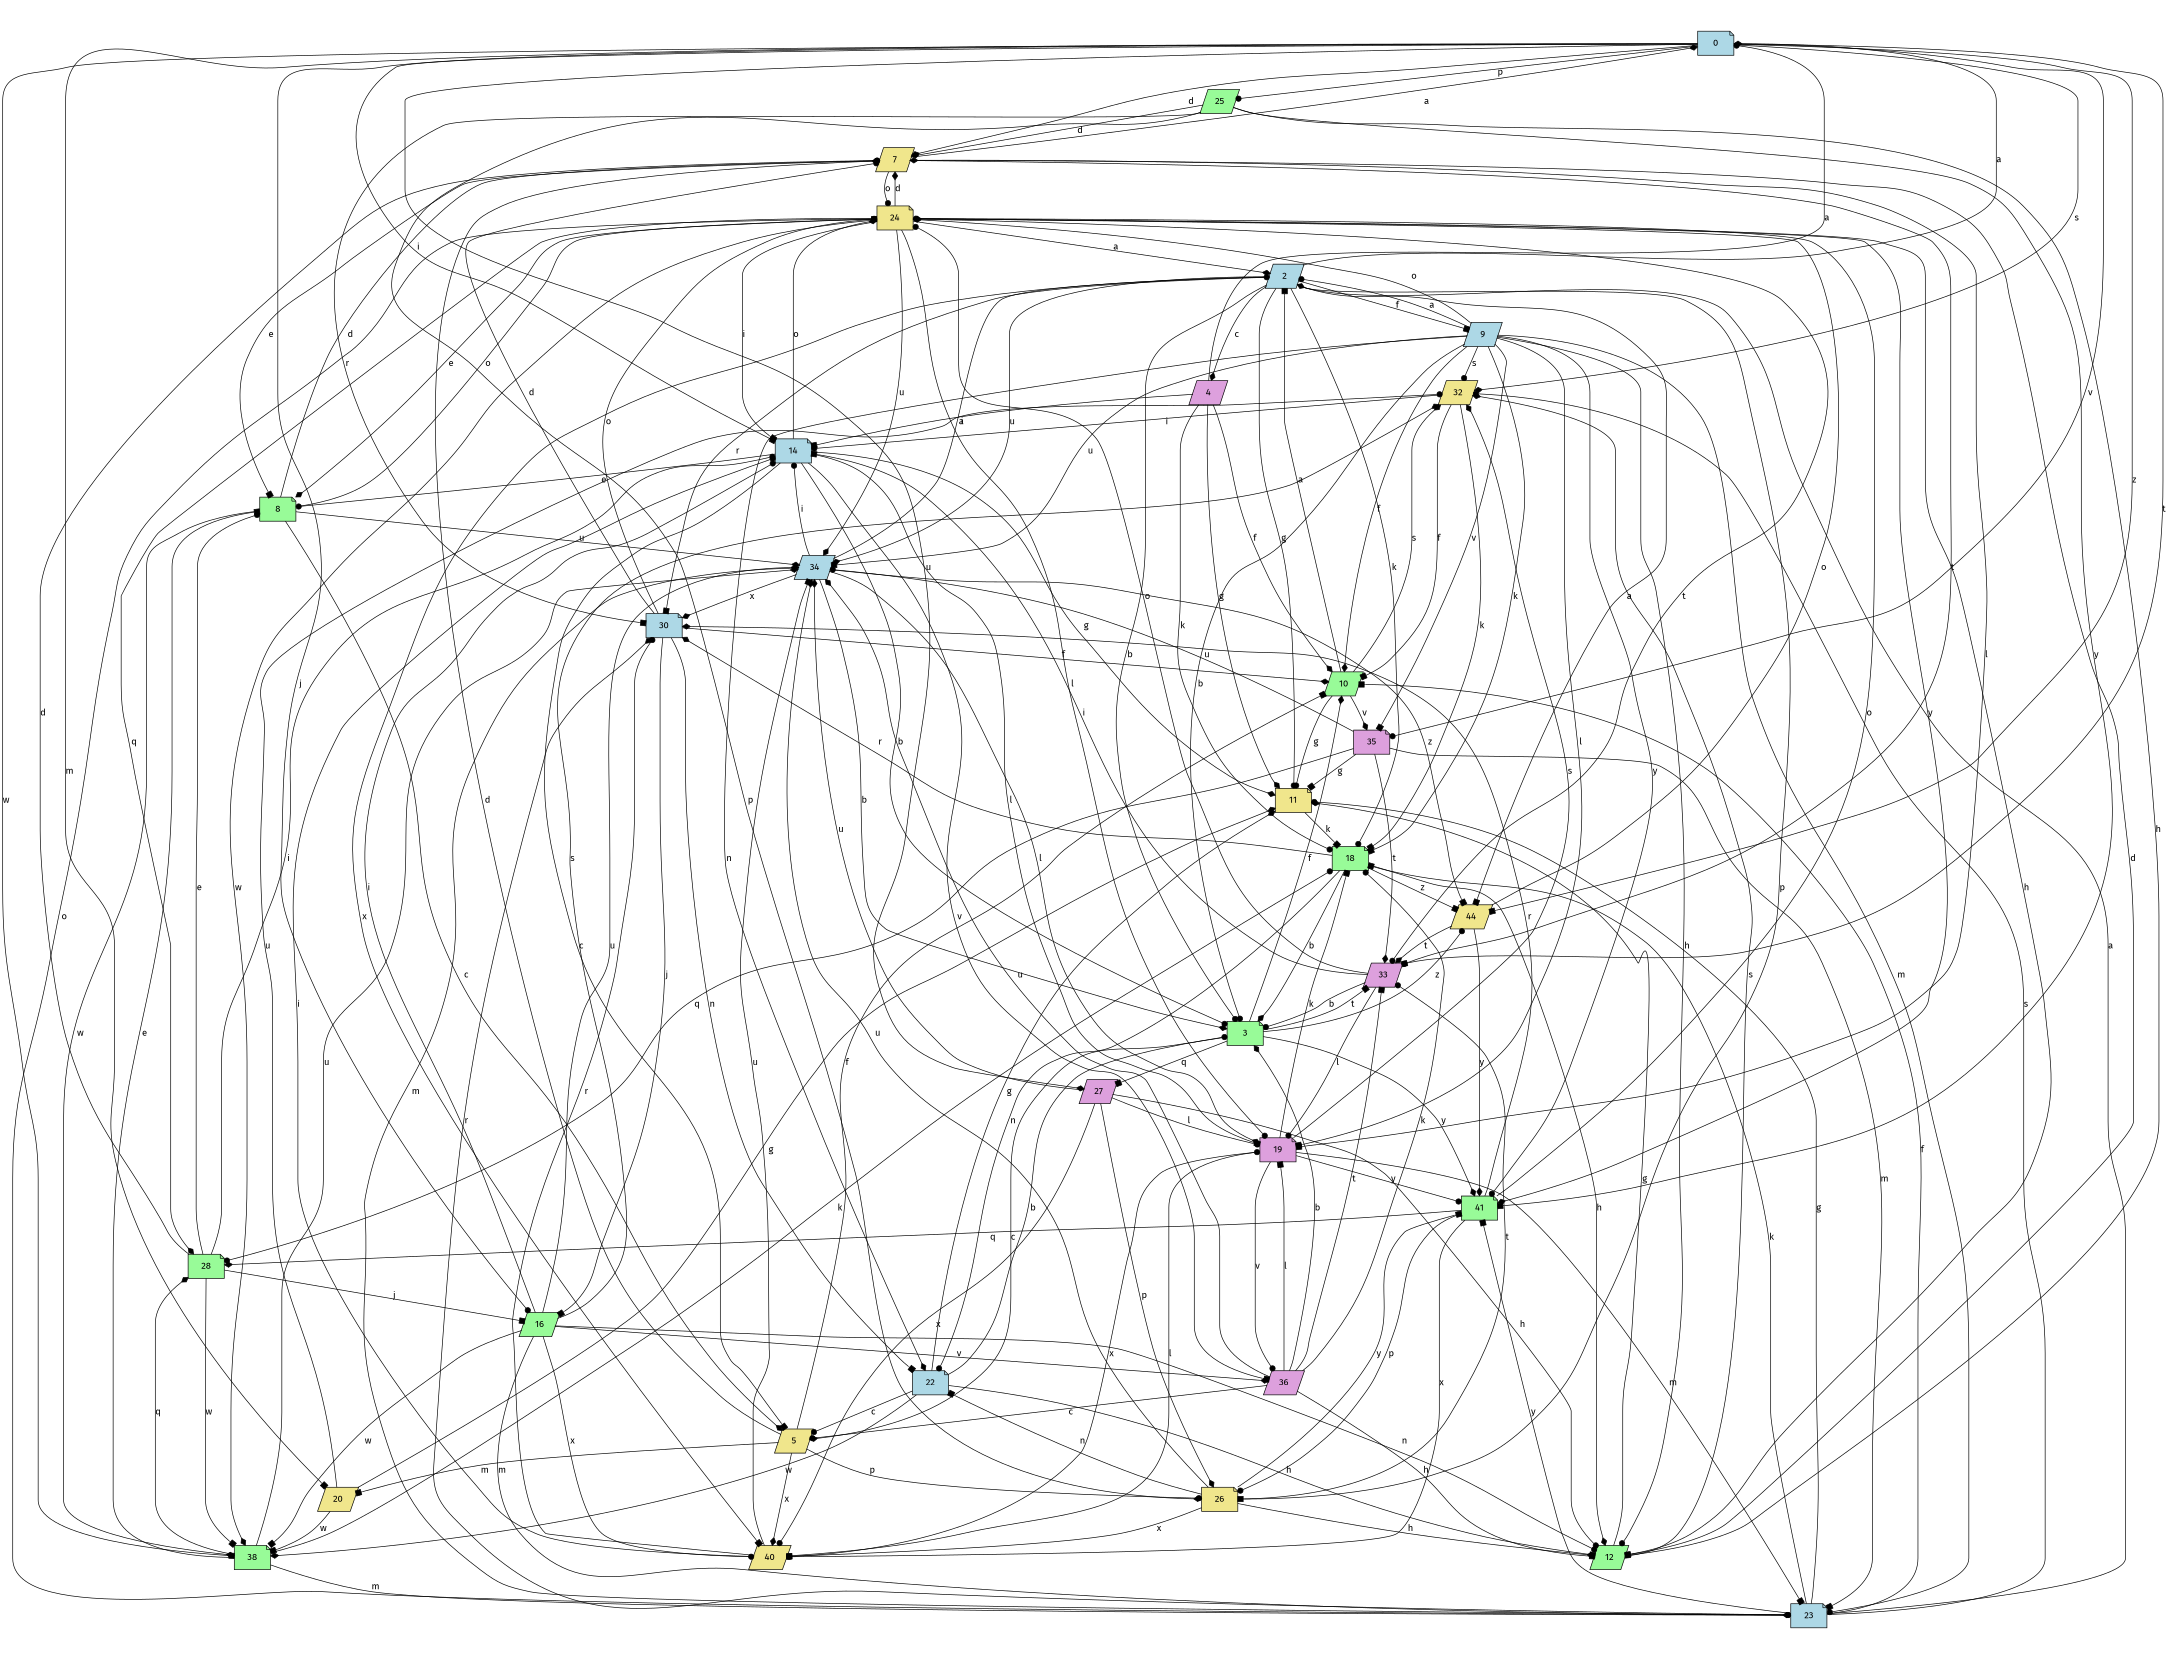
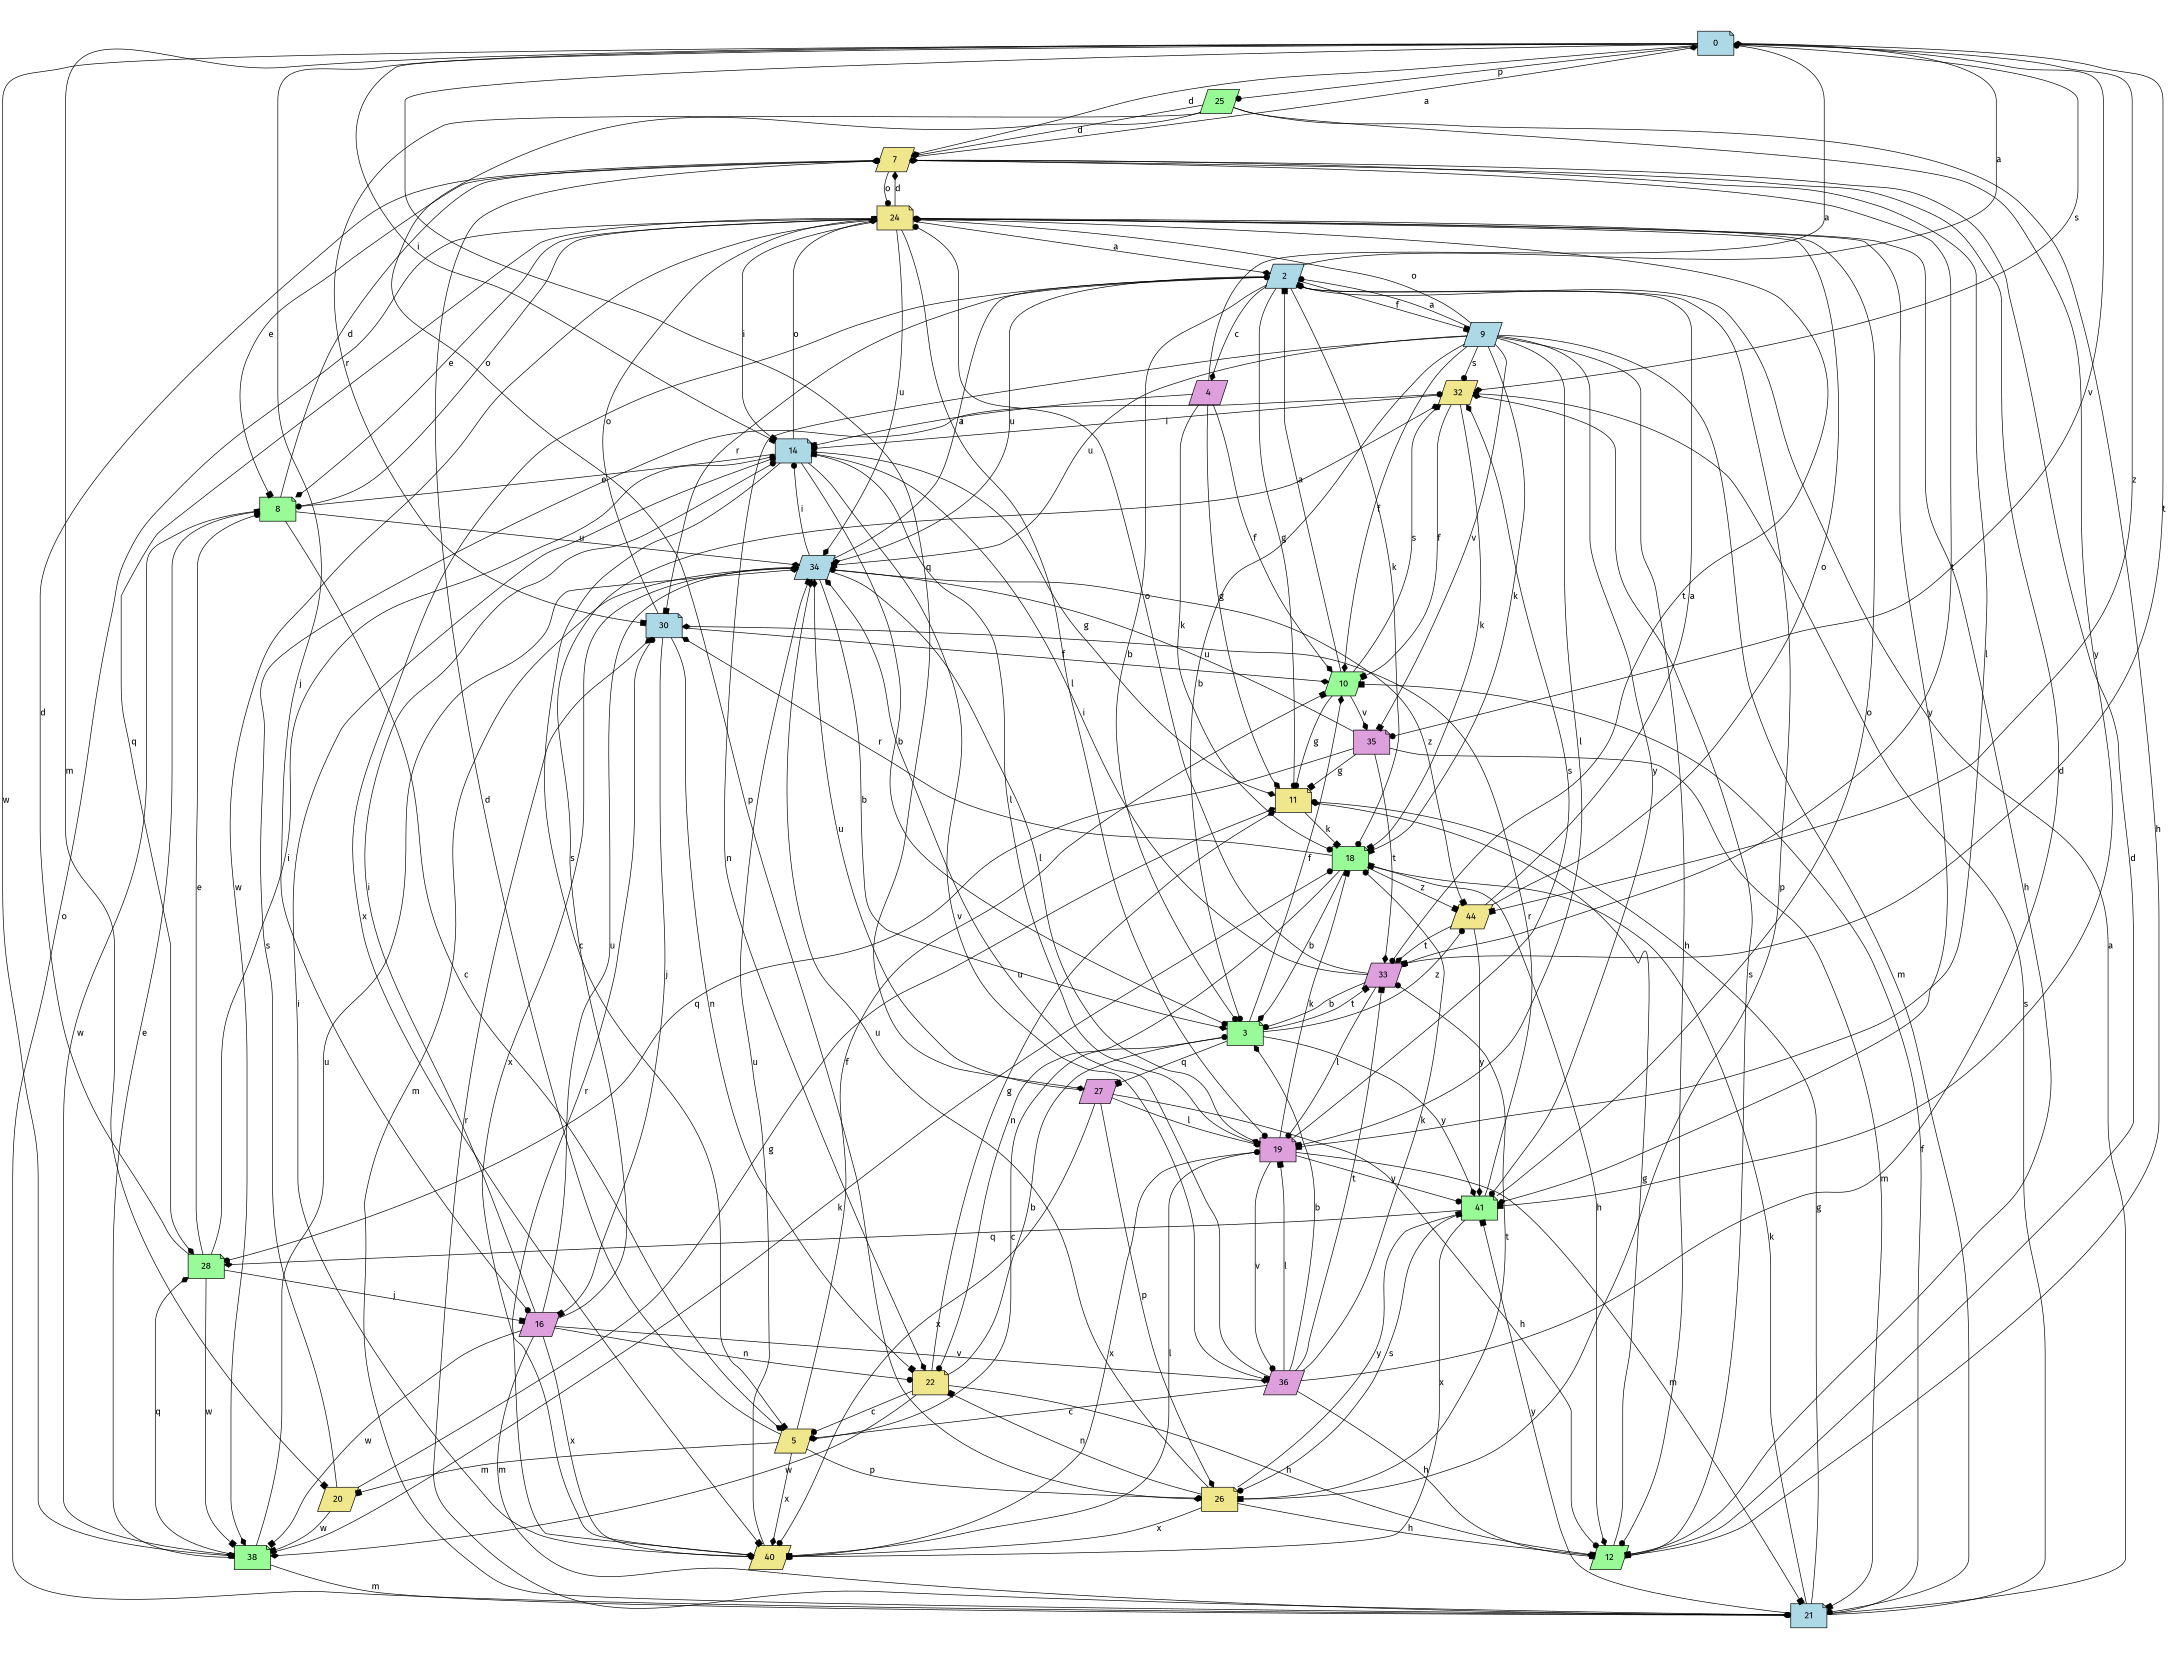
(468, 246) -> (2025, 572)
(1666, 468) -> (1692, 476)
(929, 567) -> (929, 567)
(743, 594) -> (520, 1026)
(268, 946) -> (268, 946)
(540, 1325) -> (540, 1325)
(1067, 1343) -> (721, 1355)
(1391, 1354) -> (1391, 1354)
(931, 1383) -> (931, 1383)
(1809, 1616) -> (1809, 1616)
